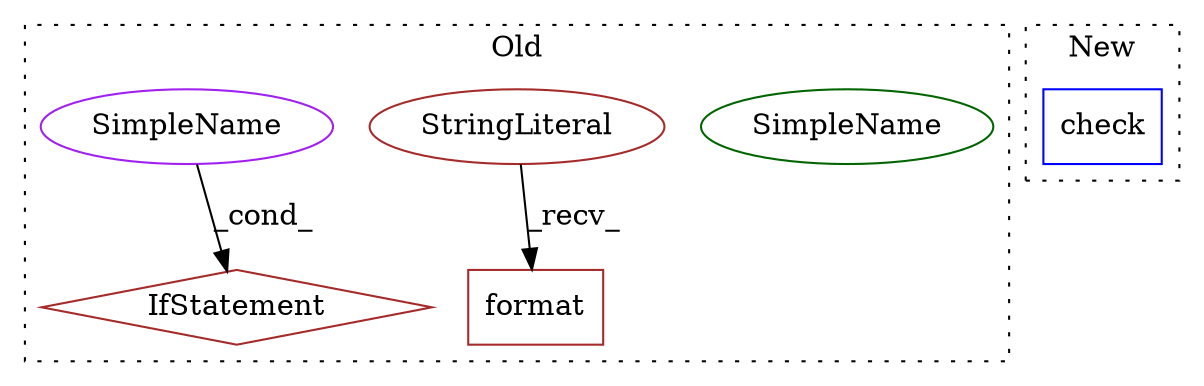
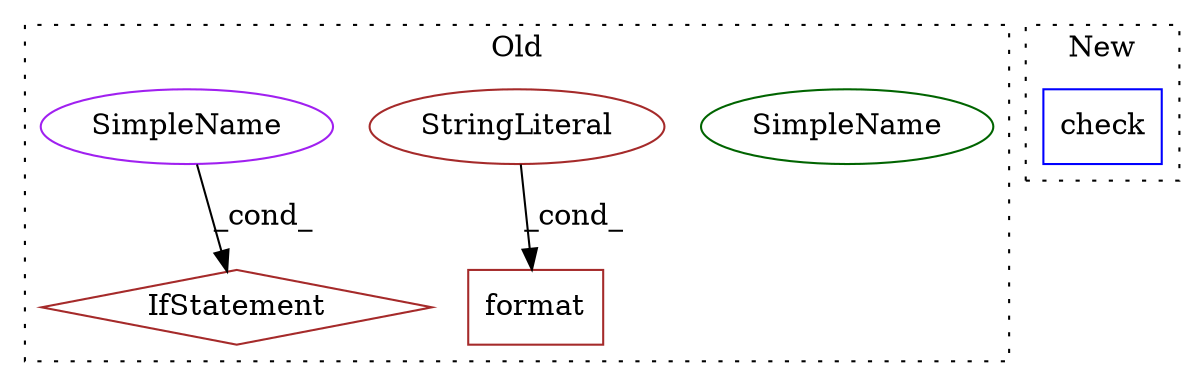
(574, 217) -> (574, 217)
